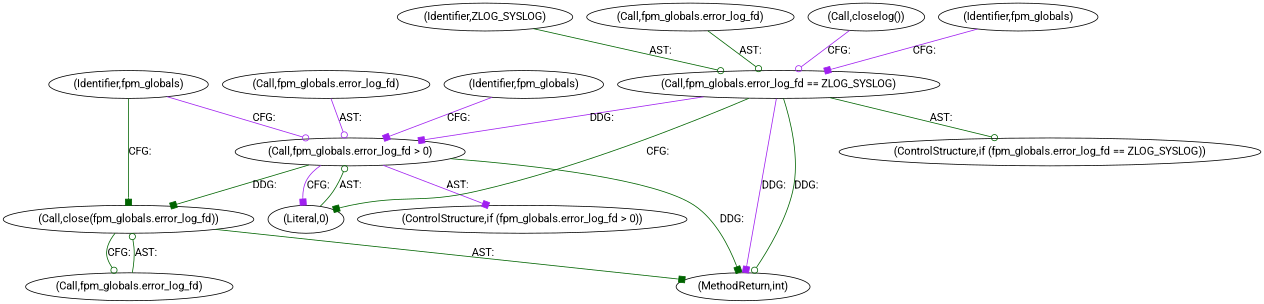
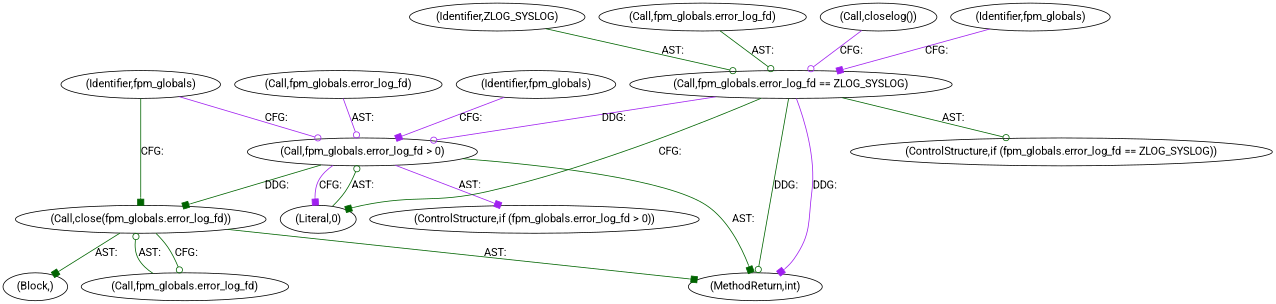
(565, 118) -> (576, 118)
(734, 219) -> (745, 219)
none -> (35, 287)
